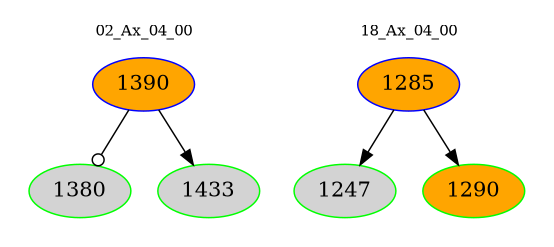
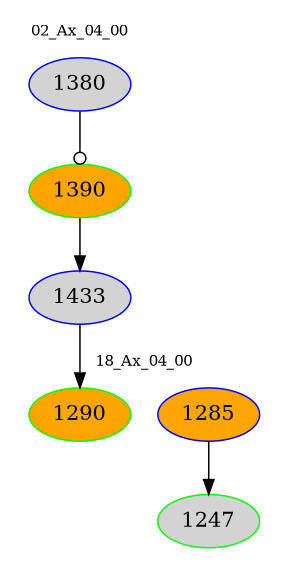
(144, 84) -> (80, 191)
(437, 131) -> (80, 357)
(115, 132) -> (80, 132)
(80, 191) -> (80, 84)
(209, 191) -> (80, 298)
